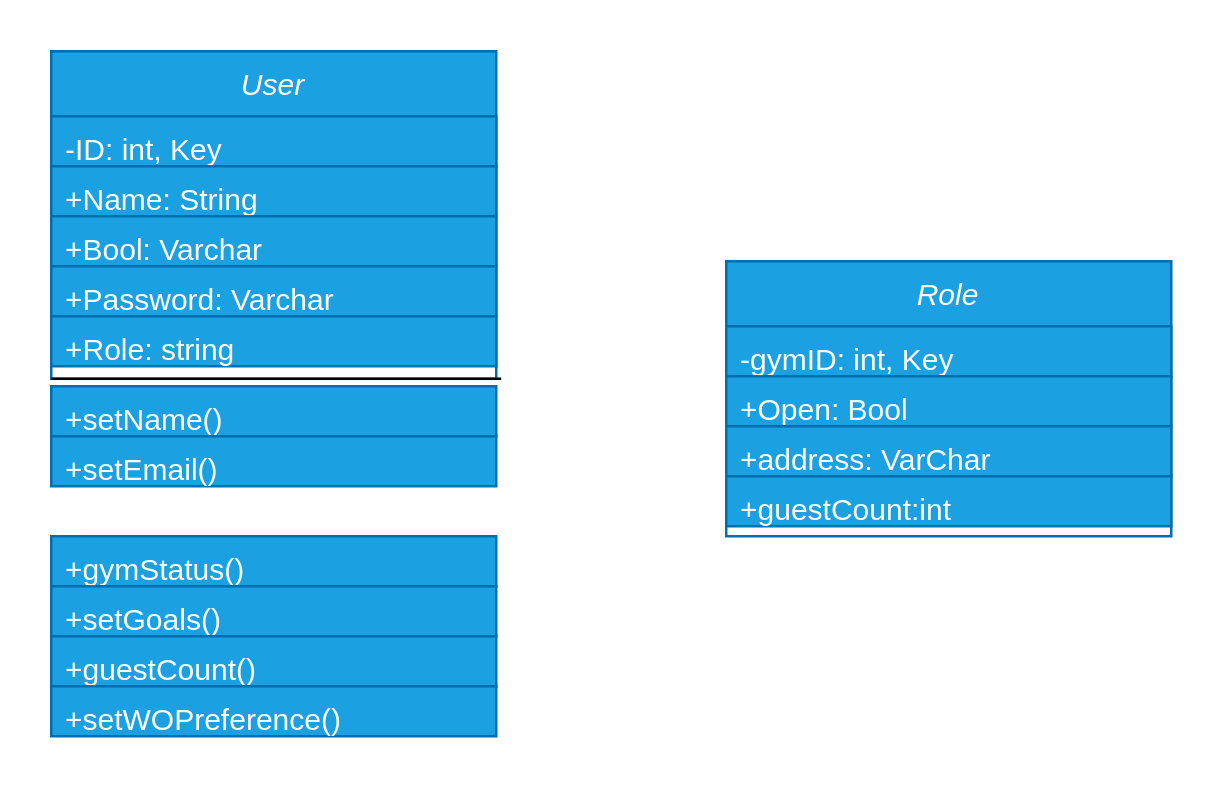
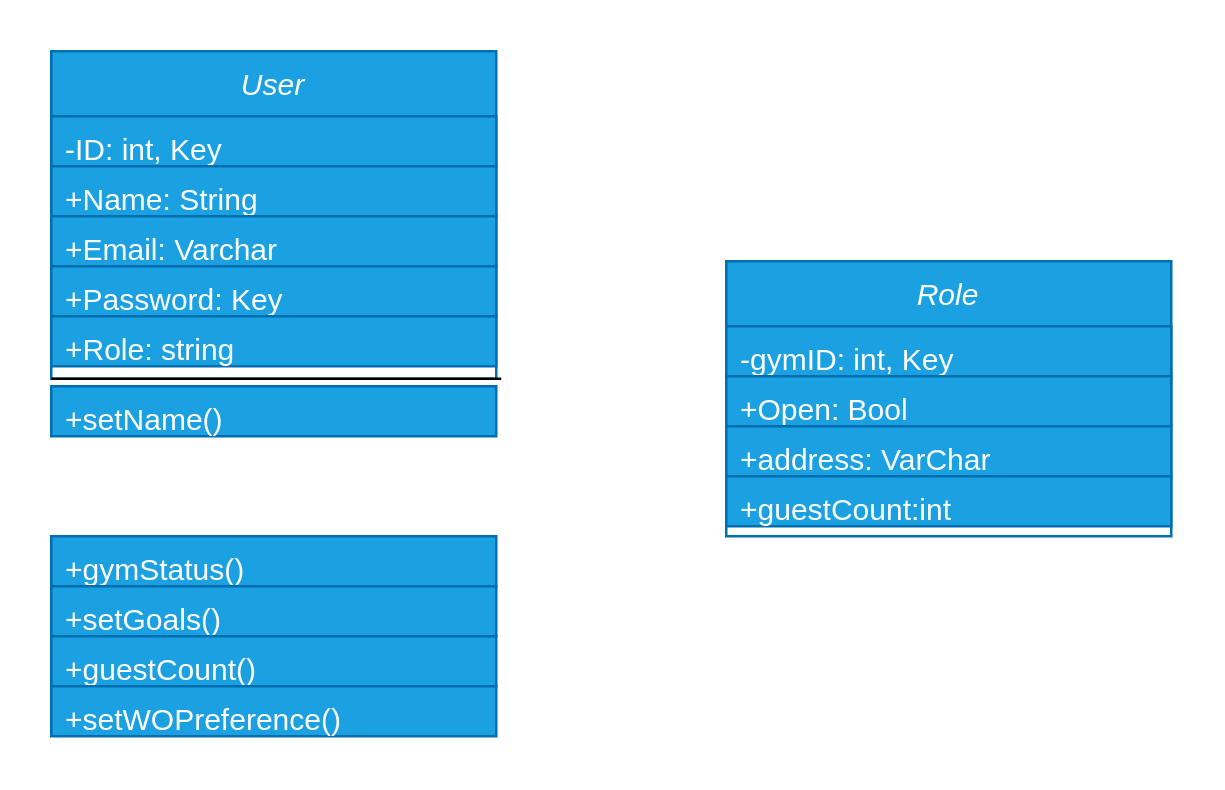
(171, 250) -> (175, 250)
(208, 300) -> (175, 300)
(274, 461) -> none
